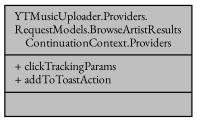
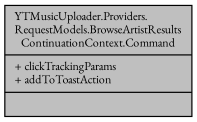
(98, 43) -> (98, 43)
